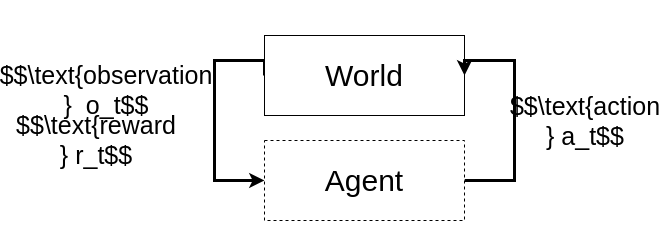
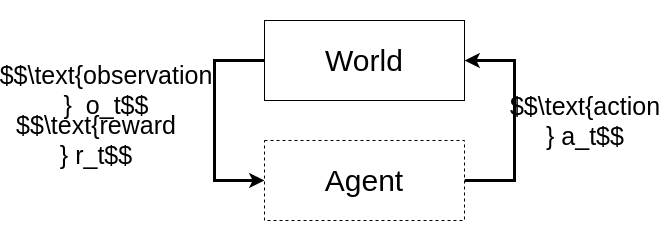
(365, 76) -> (365, 61)
